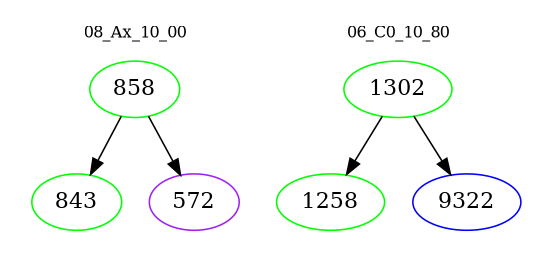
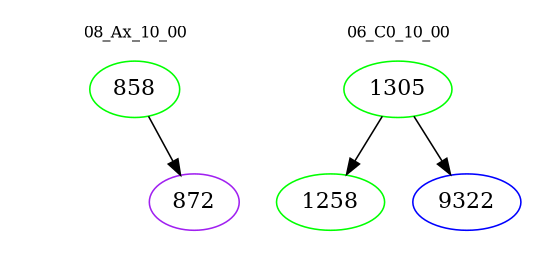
(399, 34) -> (399, 34)
(398, 89) -> (398, 89)
(77, 202) -> none
(194, 202) -> (194, 202)
